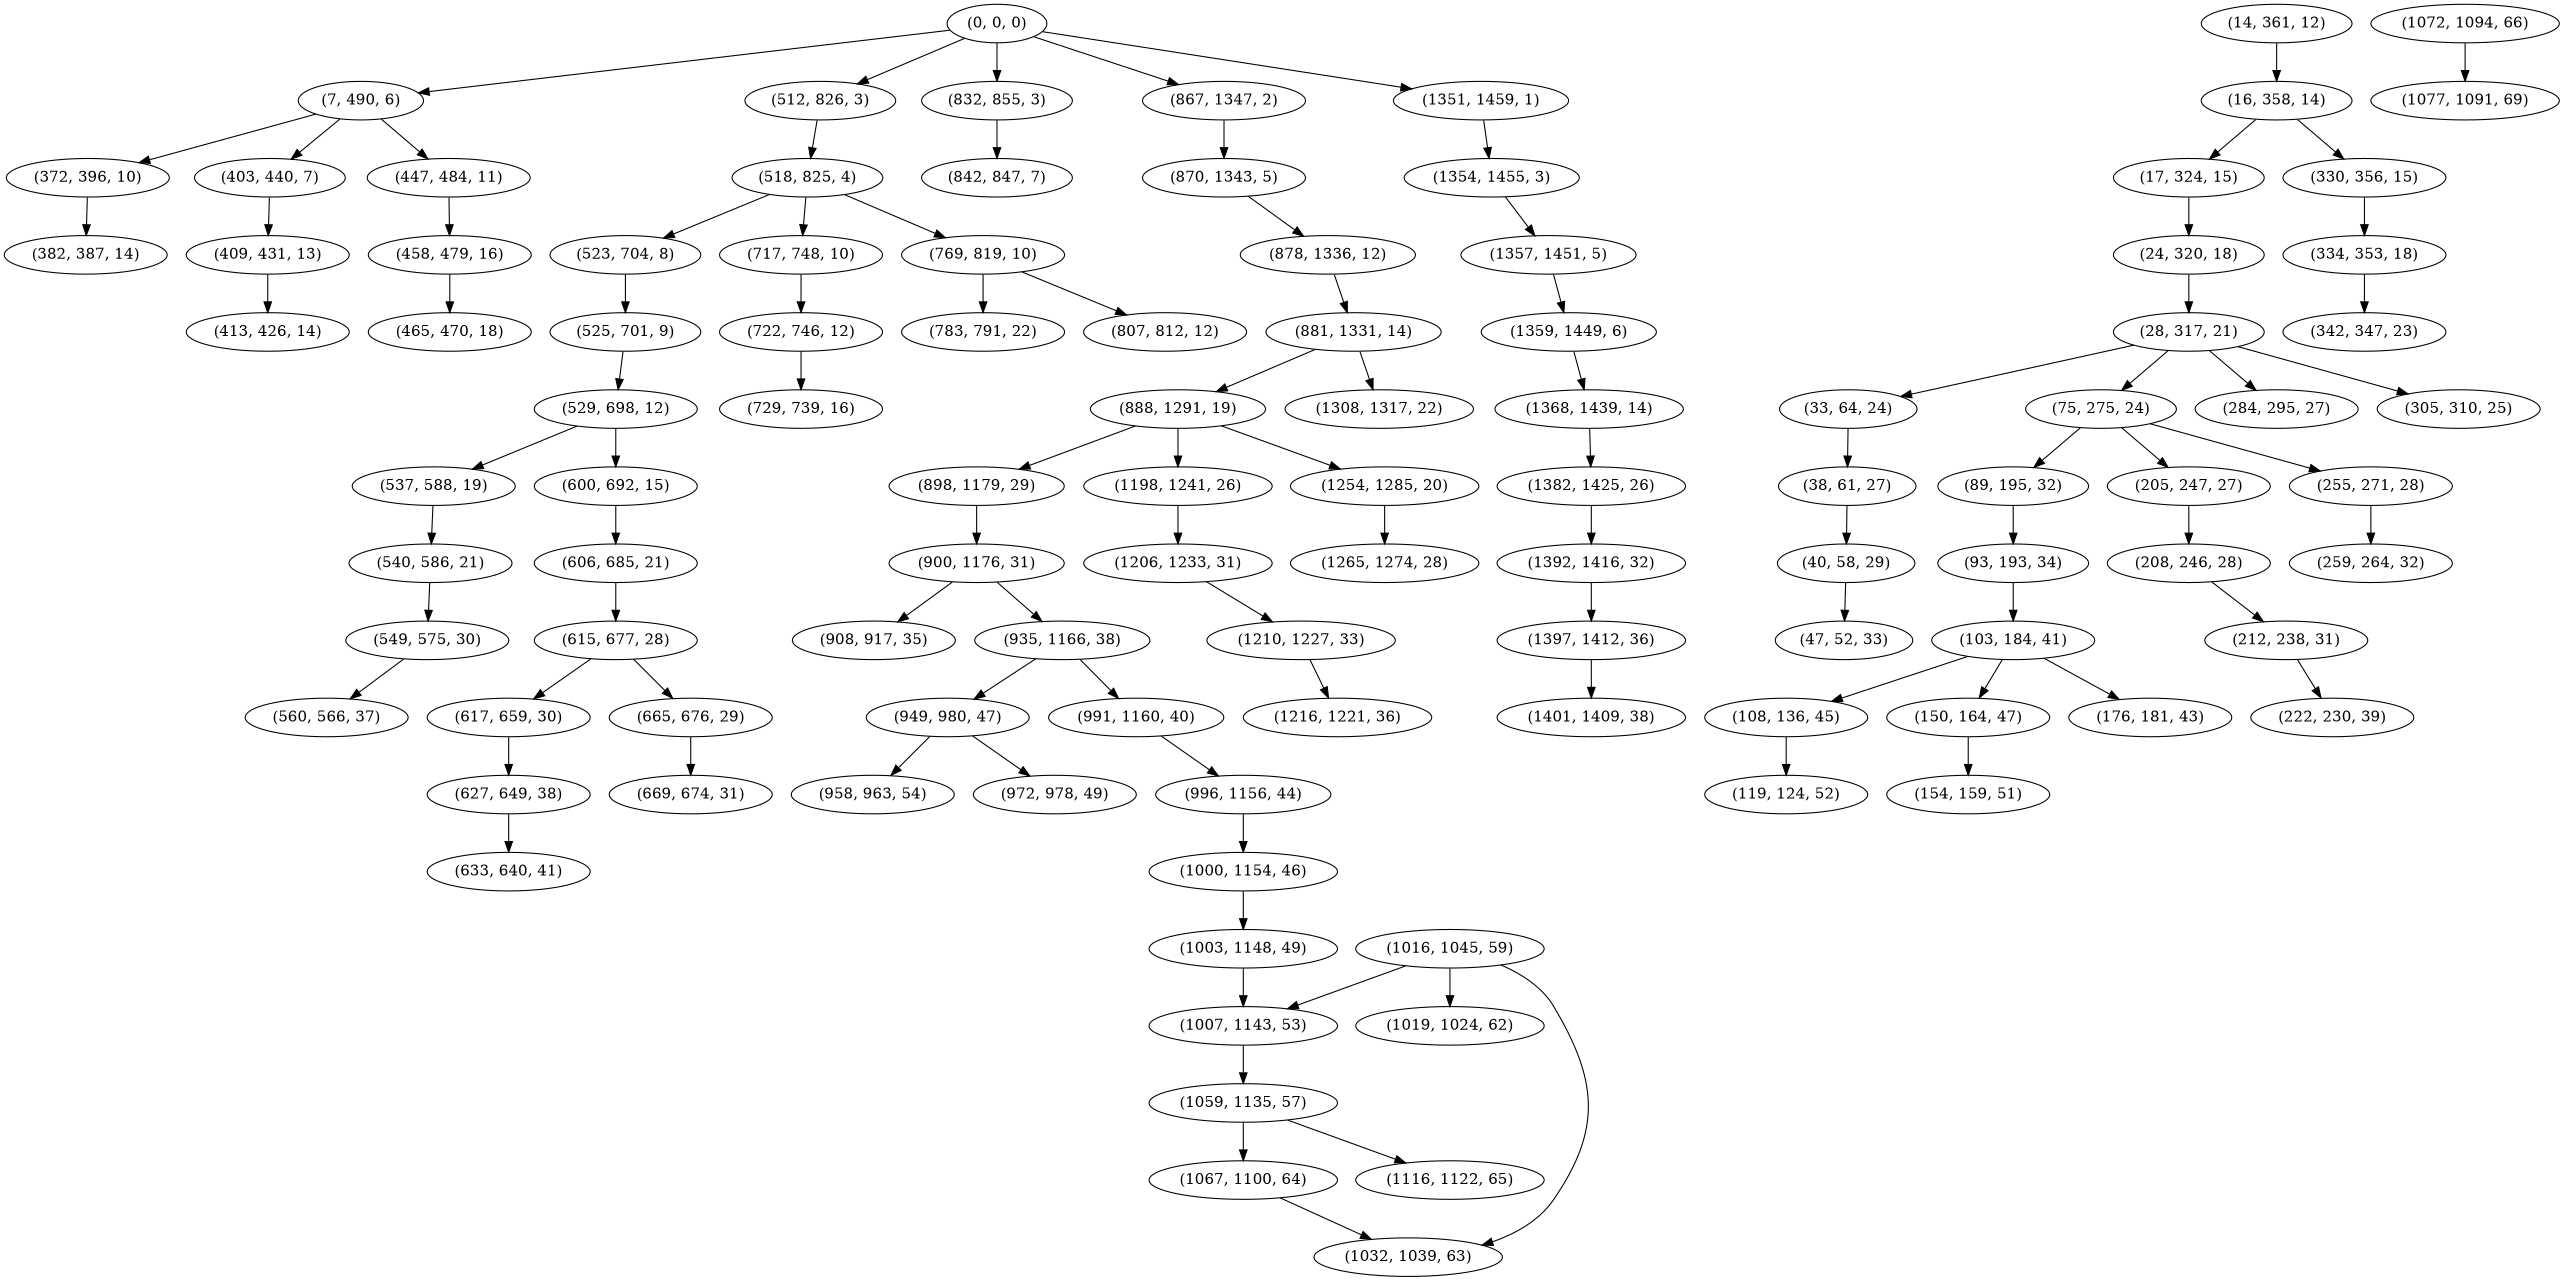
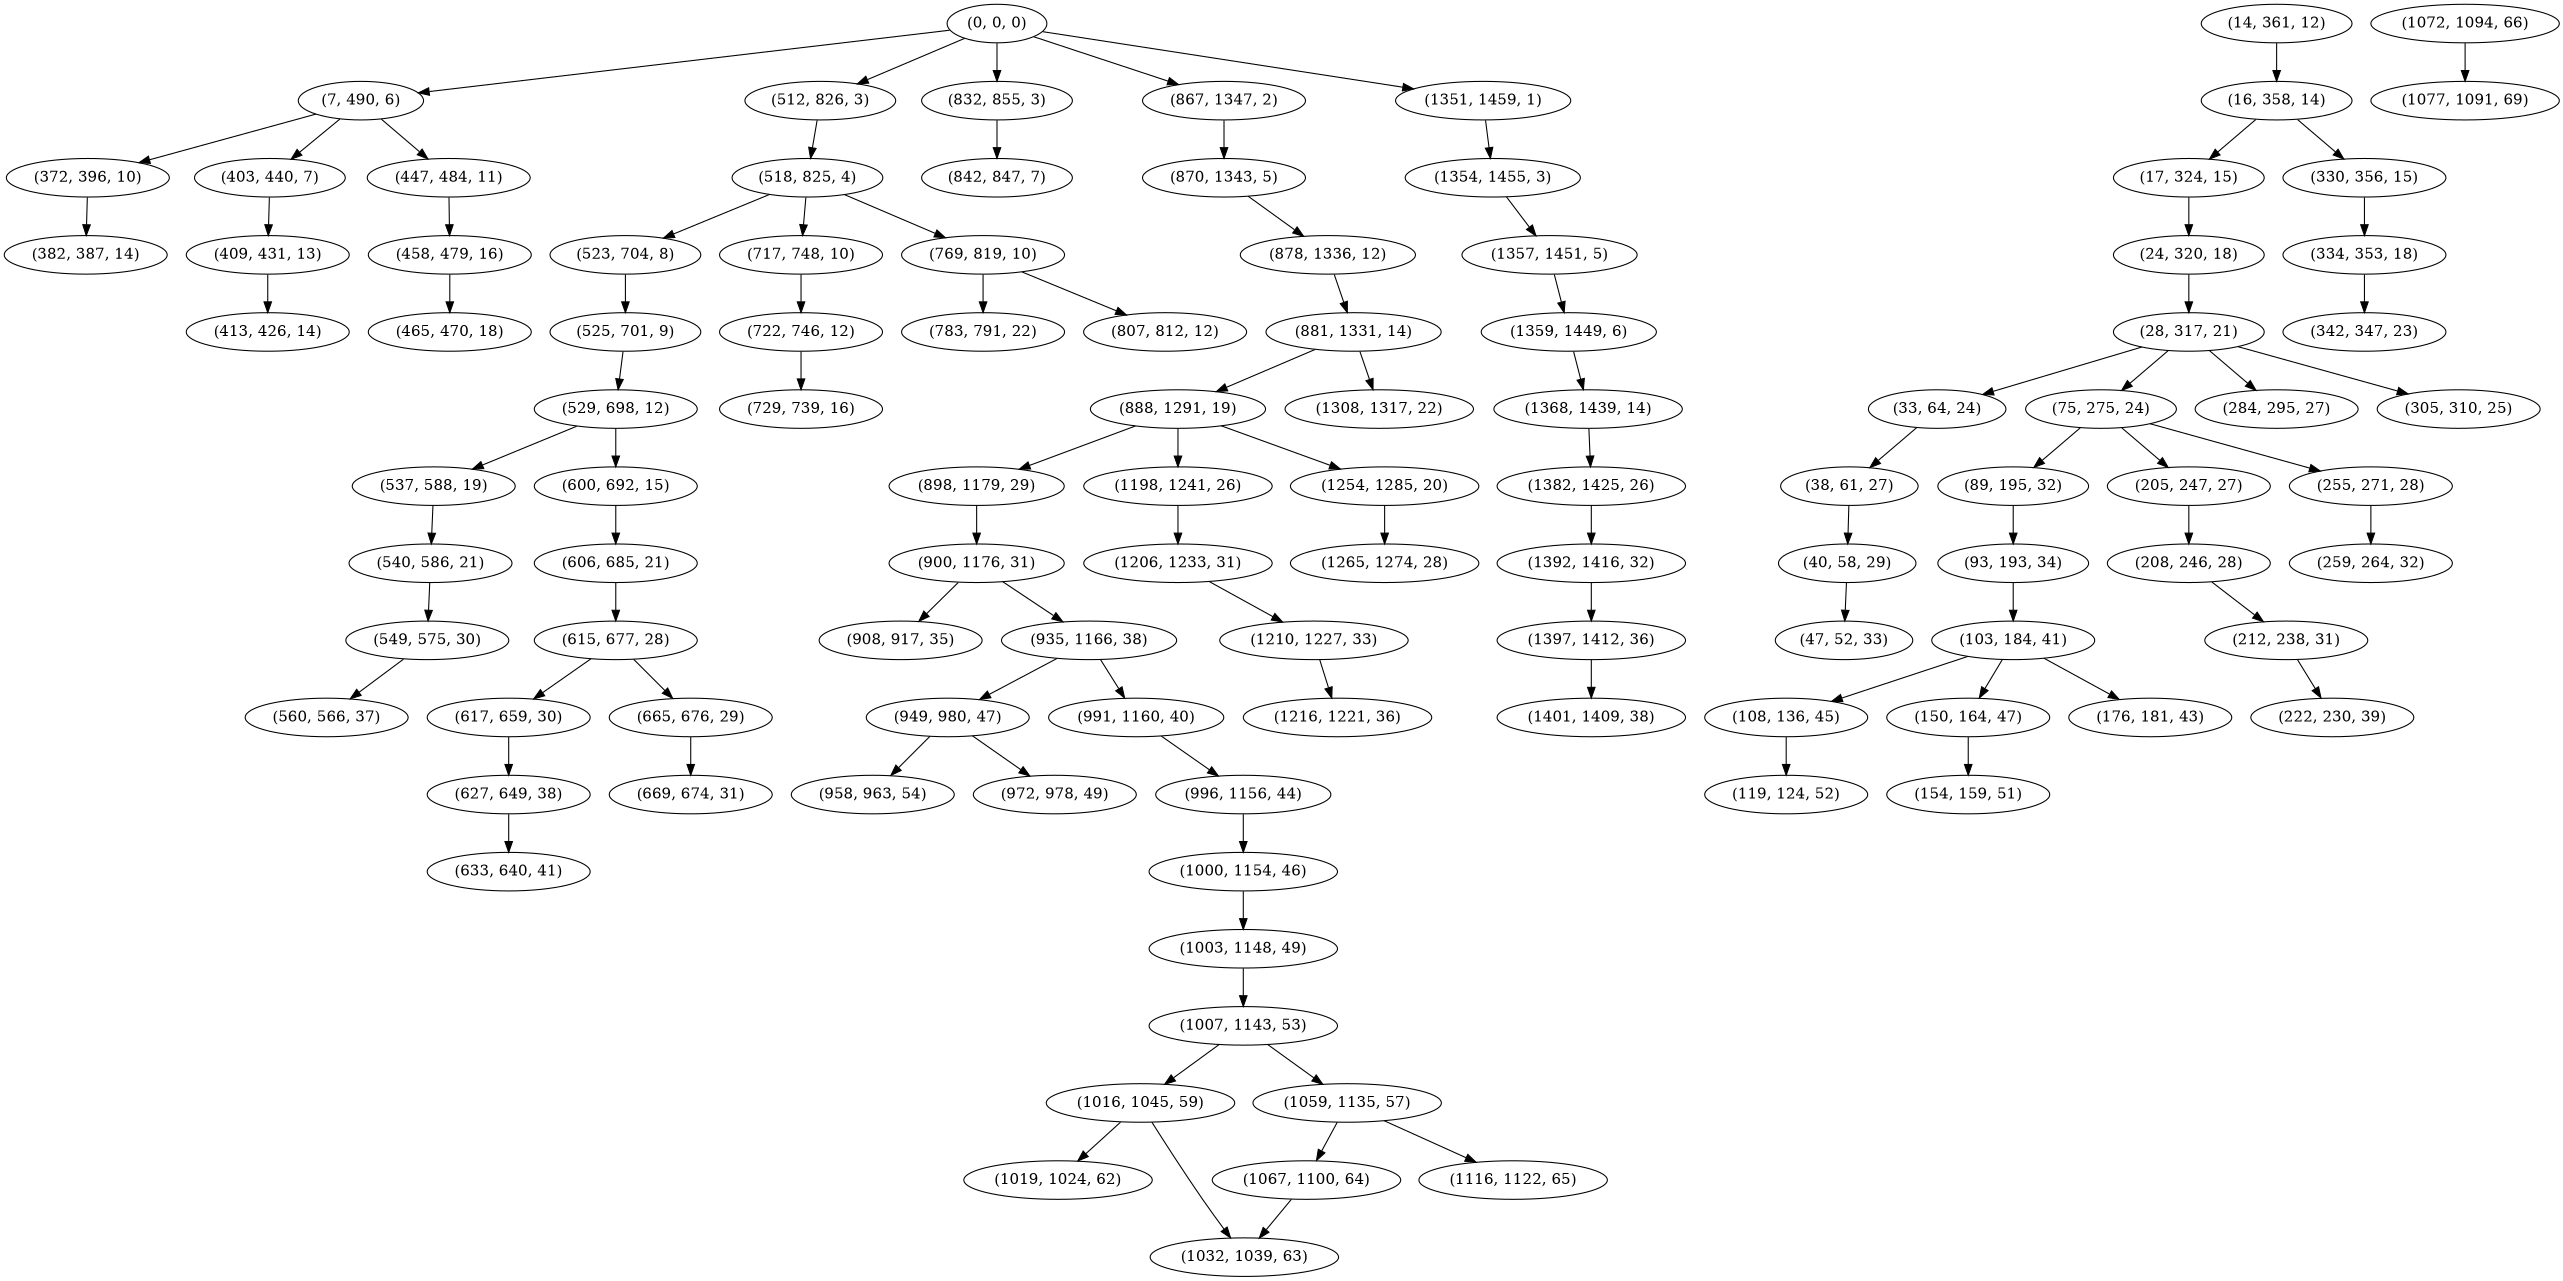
(1352, 985) -> (1196, 1061)
